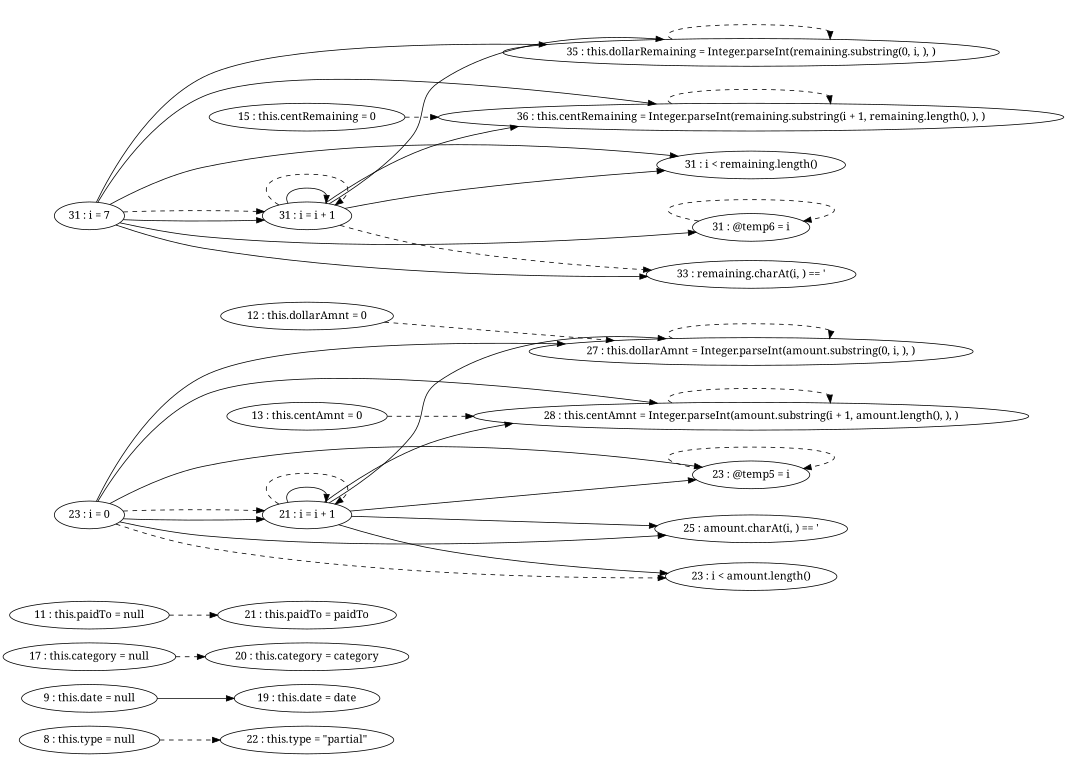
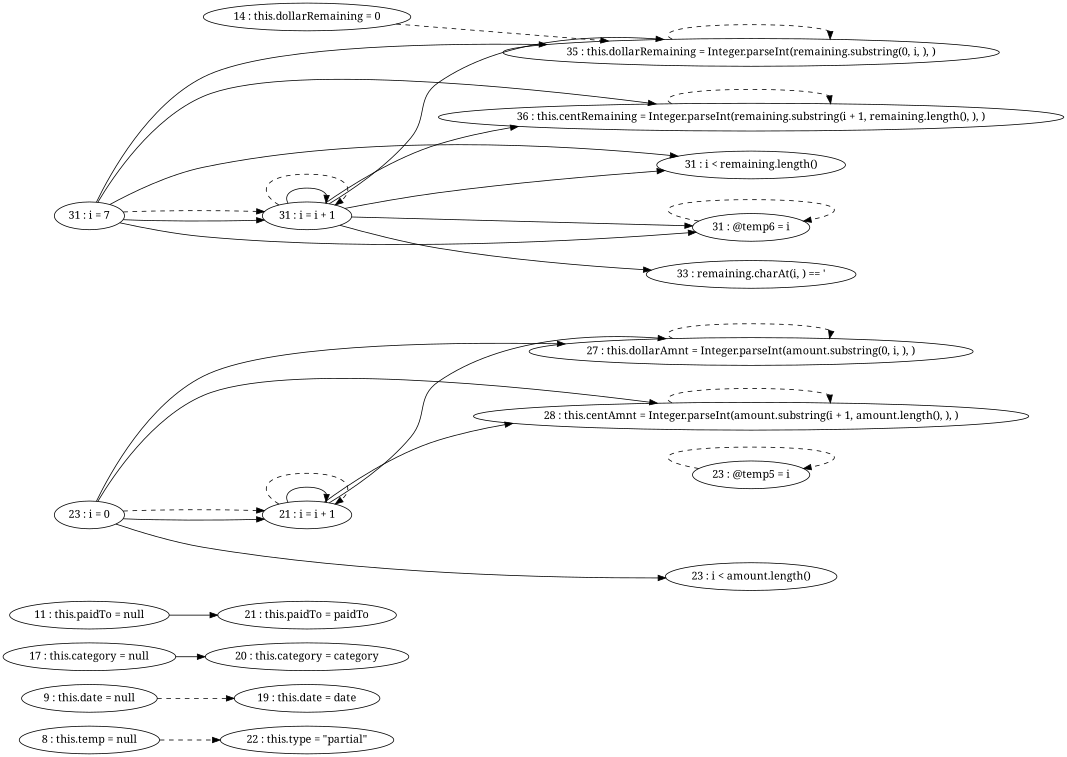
none -> (307, 17)
(307, 117) -> none
none -> (518, 221)
(490, 256) -> (490, 256)
(376, 268) -> none
(307, 316) -> none
(307, 416) -> none
(383, 448) -> none
(519, 496) -> none
(751, 529) -> none
(498, 558) -> none
(385, 568) -> (385, 568)
(189, 615) -> (189, 615)
(186, 657) -> (186, 657)
(192, 698) -> (192, 698)
(89, 740) -> (89, 740)
